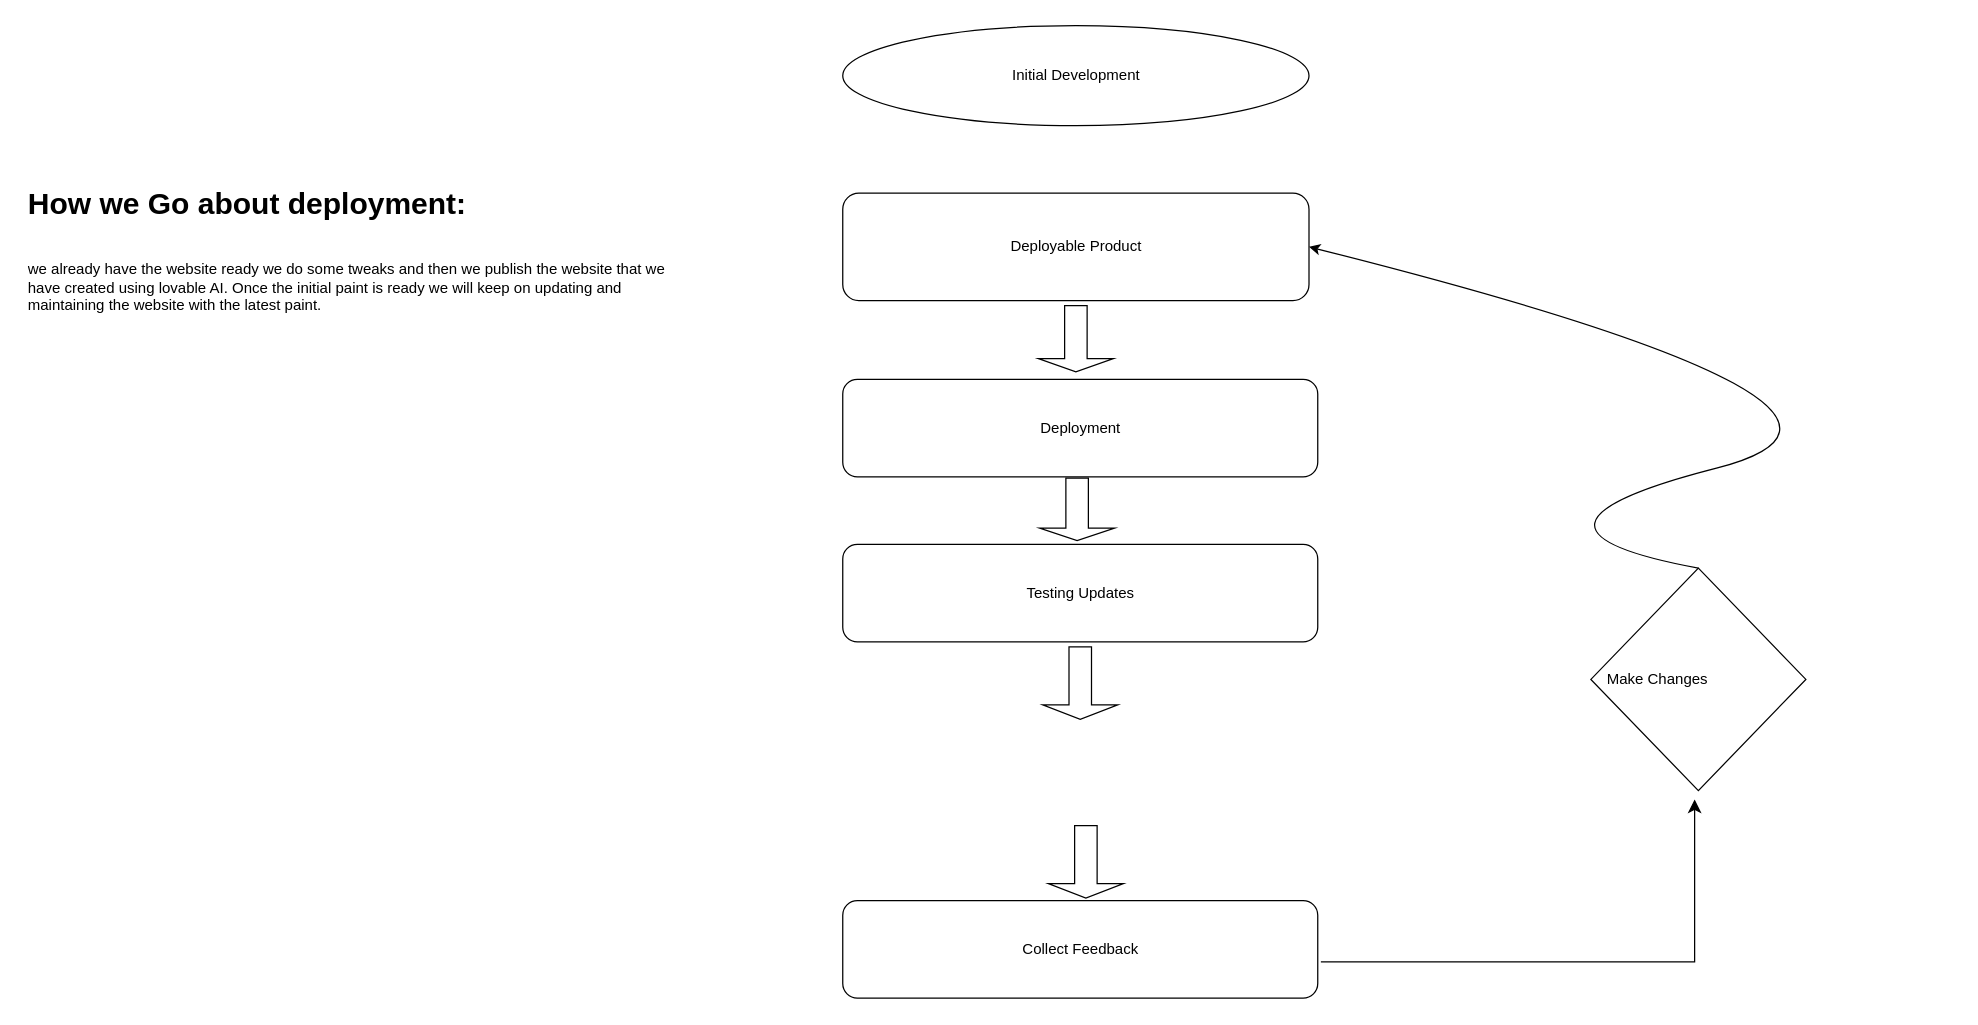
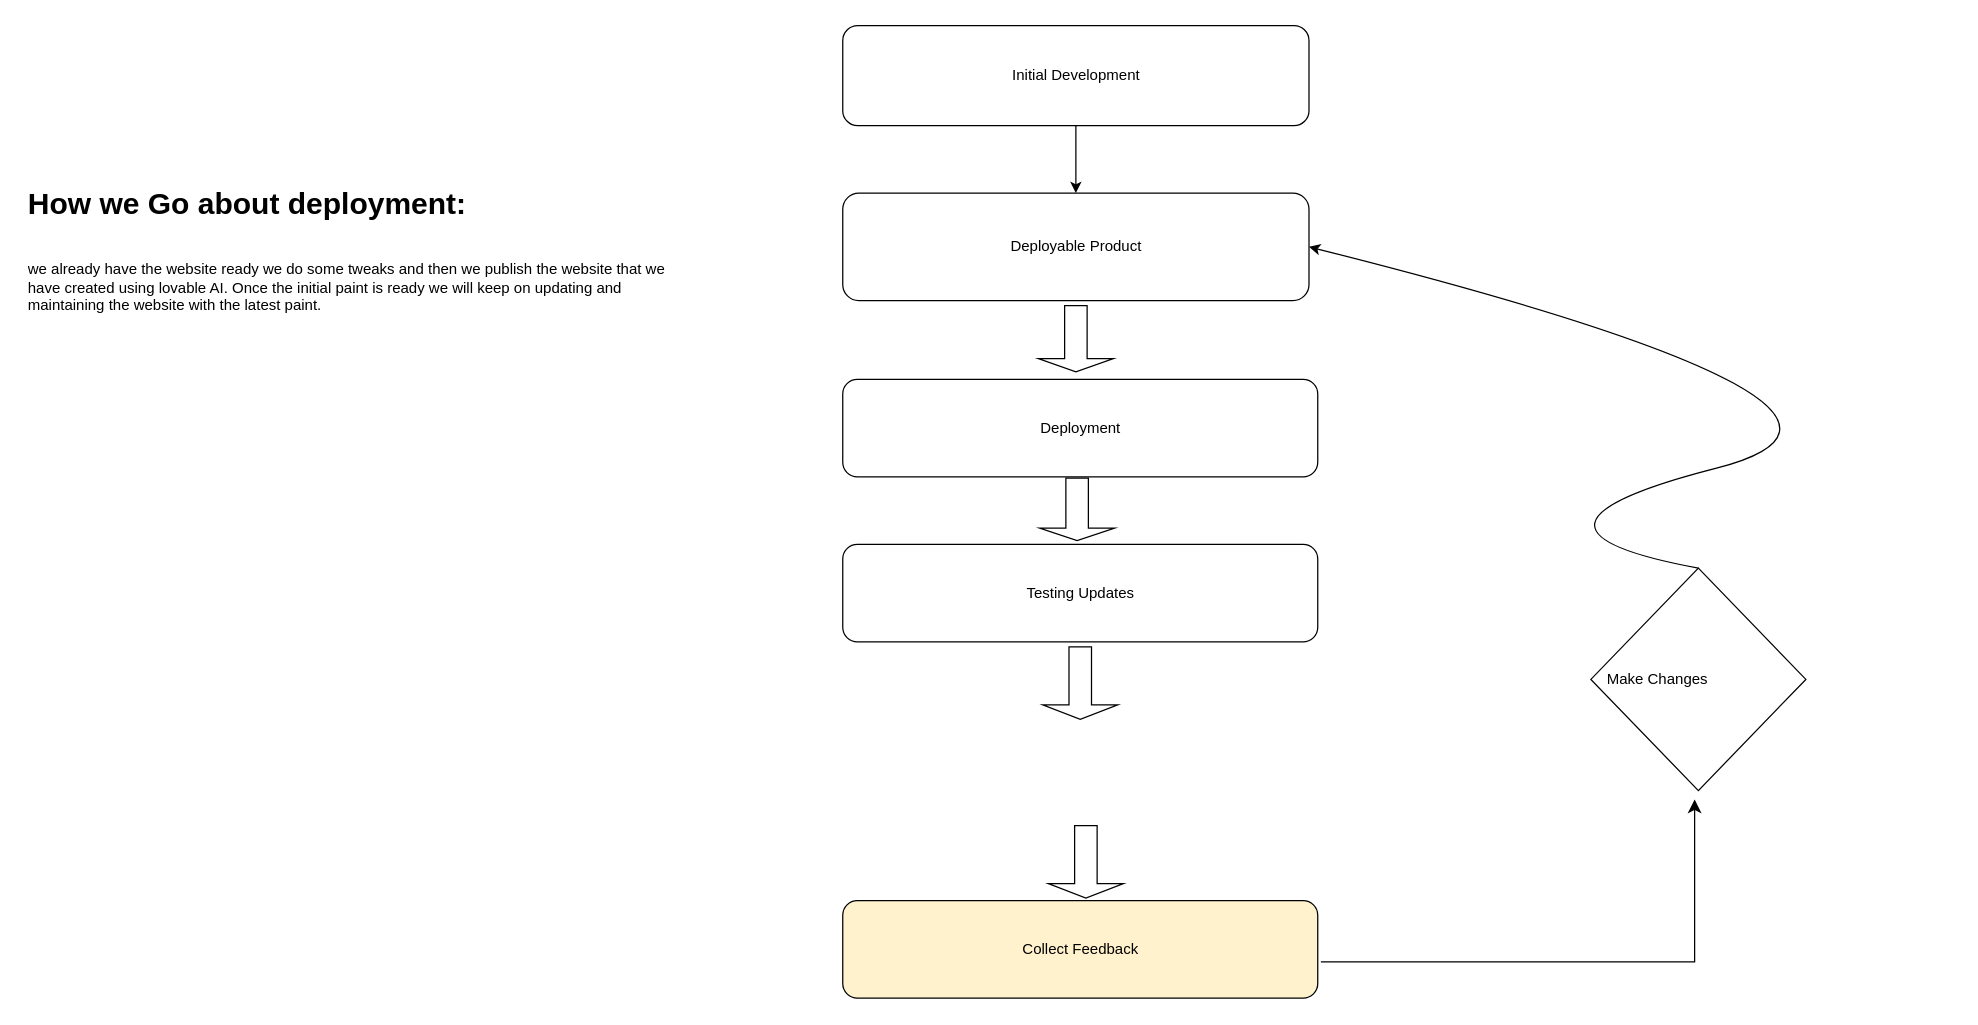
(1076, 76) -> (1076, 76)
none -> (1076, 155)
(1080, 949) -> (1080, 949)
